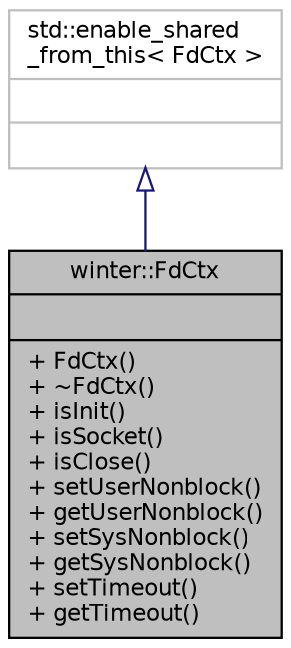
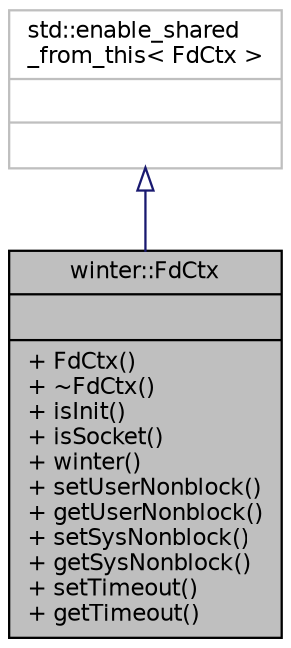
(90, 463) -> (85, 463)
